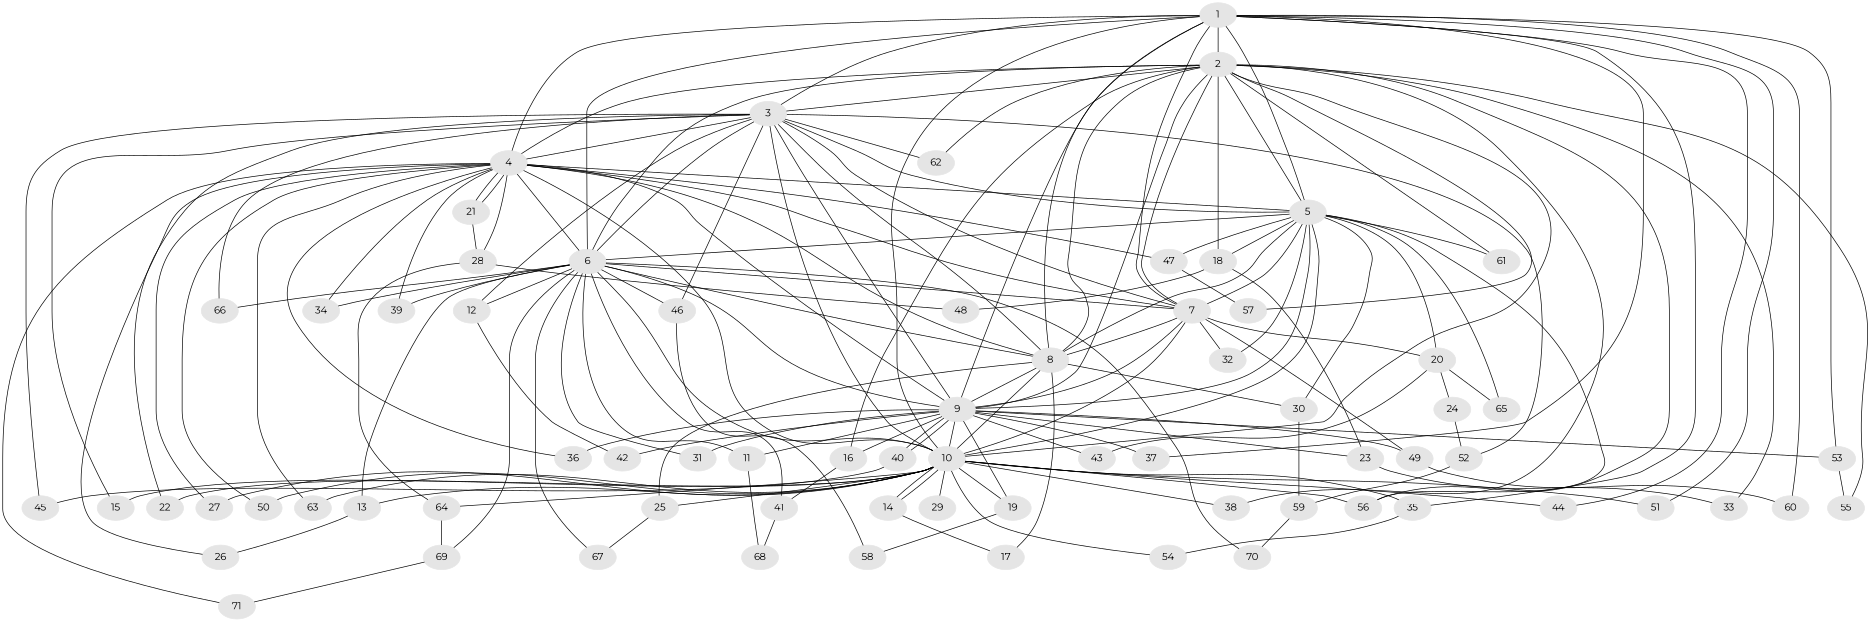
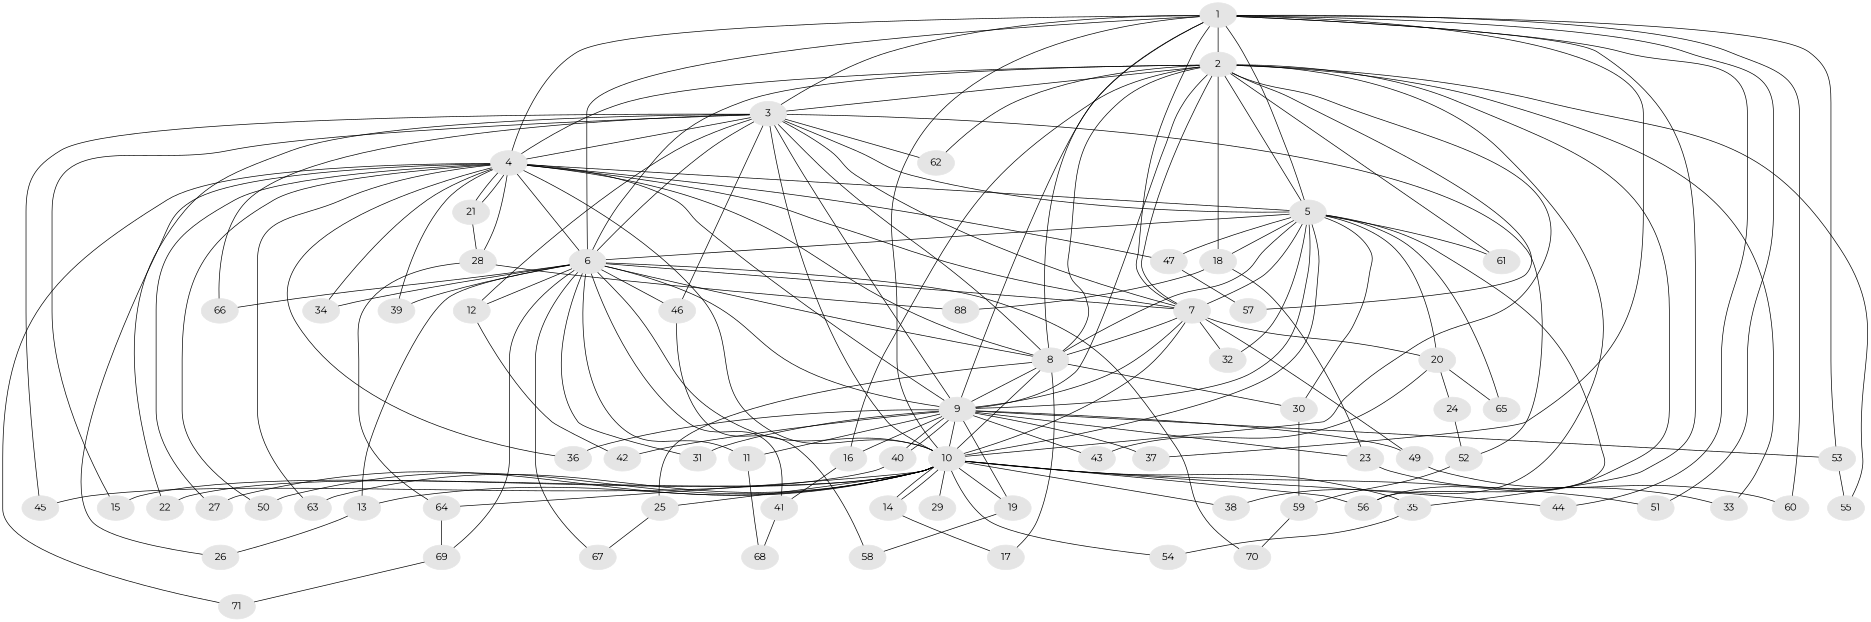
(961, 311) -> (961, 311)
